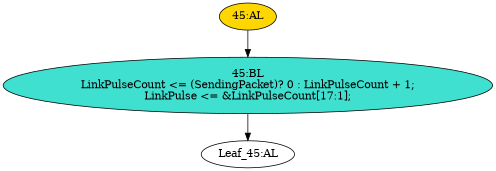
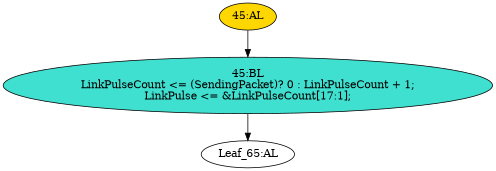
(248, 154) -> (248, 154)
